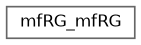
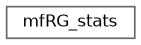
(71, 22) -> (71, 22)
